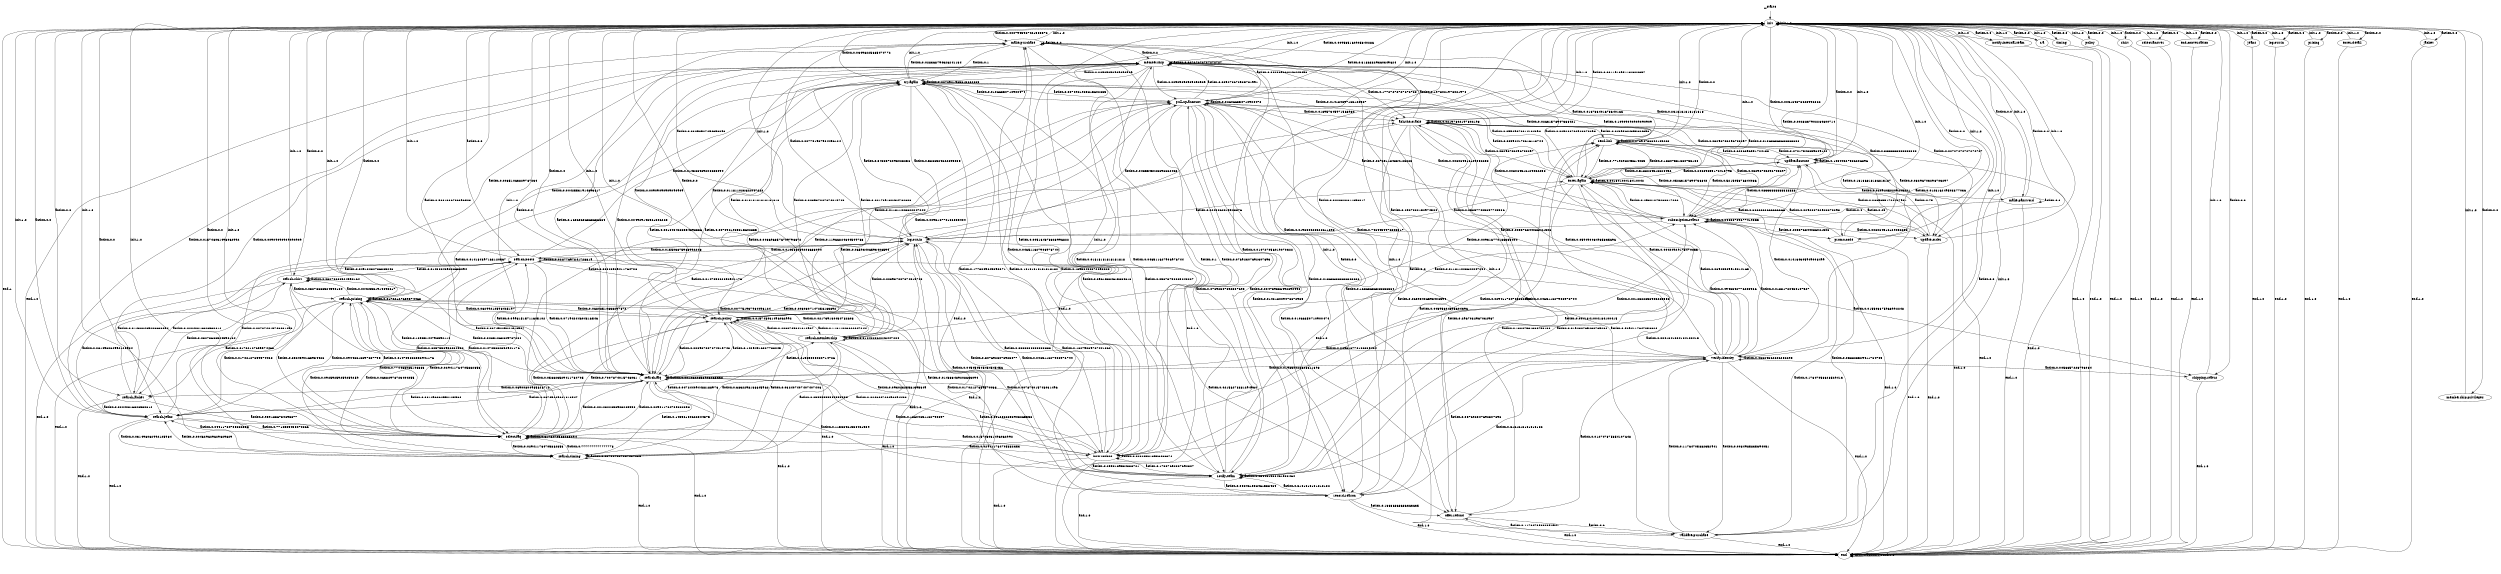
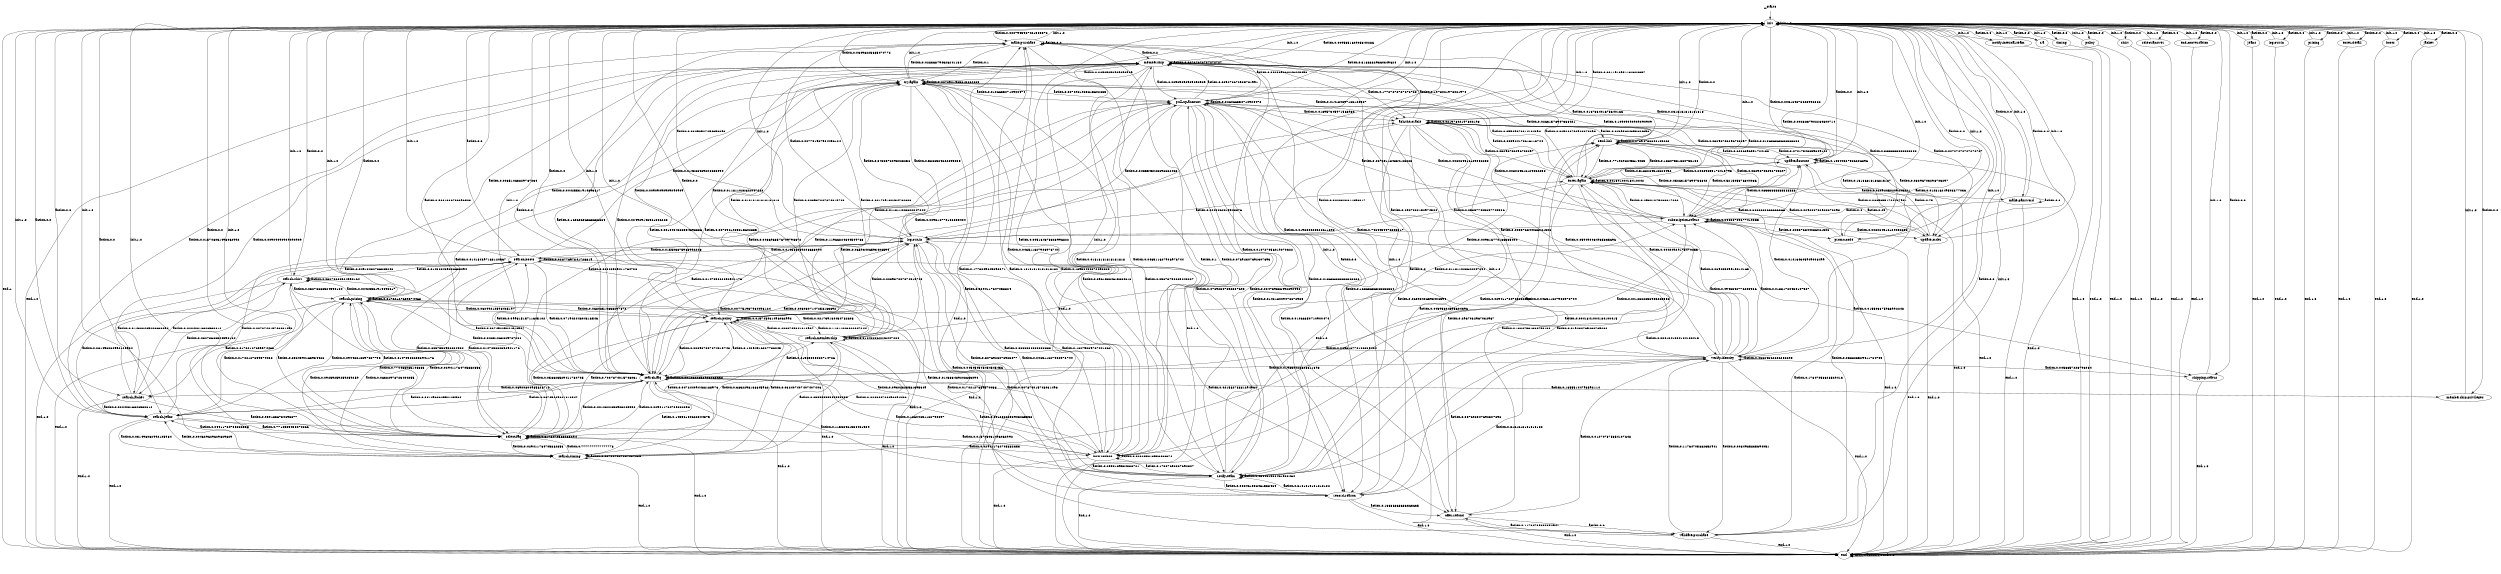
none -> (2390, 43)
(1587, 319) -> (1086, 503)
(495, 358) -> (1551, 389)
